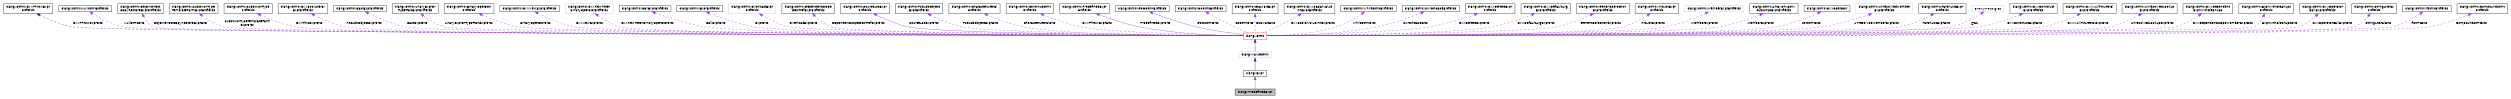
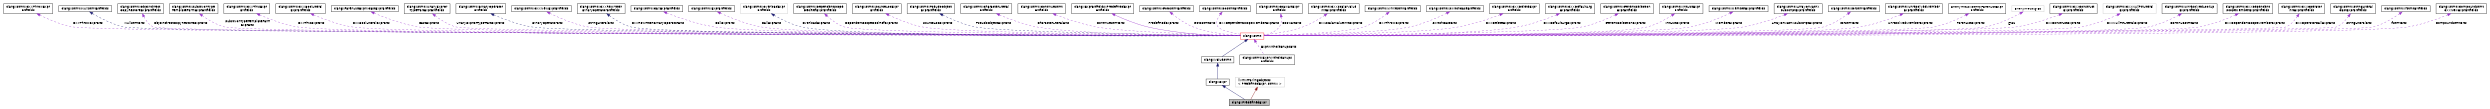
(248, 9) -> (247, 9)
(360, 9) -> (365, 9)
(589, 9) -> (601, 9)
(1085, 9) -> (1103, 9)
(1714, 9) -> (1739, 9)
(1827, 9) -> (1854, 9)
(1884, 9) -> (1914, 9)
(1942, 9) -> (1977, 9)
(2090, 9) -> (2130, 9)
(2208, 9) -> (2248, 9)
(2323, 9) -> (2302, 9)
(2374, 9) -> (2353, 9)
(2482, 9) -> (2461, 9)
(364, 23) -> (371, 23)
(589, 23) -> (601, 23)
(761, 23) -> (771, 23)
(1097, 23) -> (1110, 23)
(1244, 23) -> (1249, 23)
(1364, 23) -> (1393, 23)
(1760, 23) -> (1797, 23)
(2152, 23) -> (2184, 23)
(1197, 27) -> (1204, 30)
(1007, 31) -> (1015, 30)
(1001, 33) -> (1006, 35)
(640, 34) -> (639, 34)
(666, 34) -> (665, 34)
(862, 34) -> (866, 34)
(1059, 34) -> (1063, 33)
(1768, 34) -> (1260, 48)
(919, 35) -> (923, 35)
(1255, 55) -> (1218, 60)
none -> (1260, 82)
(1255, 84) -> (1235, 93)
